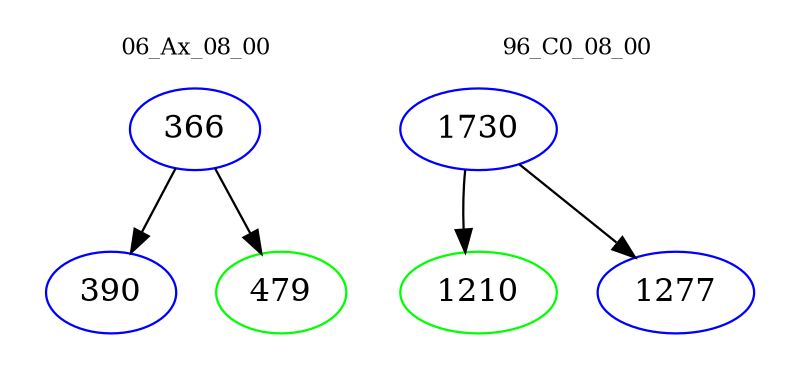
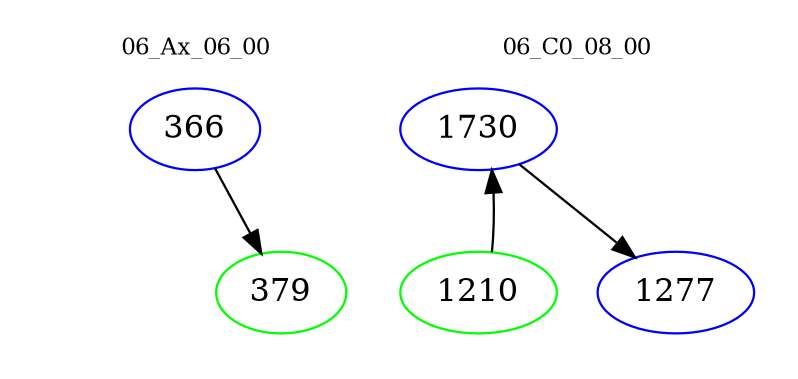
(196, 49) -> (196, 49)
(577, 49) -> (577, 49)
(463, 200) -> (494, 223)
(111, 293) -> none
(281, 293) -> (281, 293)
